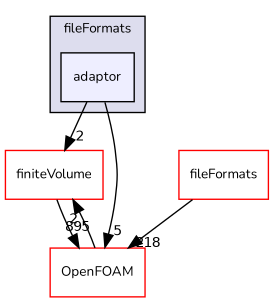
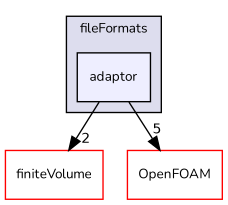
(224, 175) -> none
(64, 218) -> none
(88, 230) -> none
